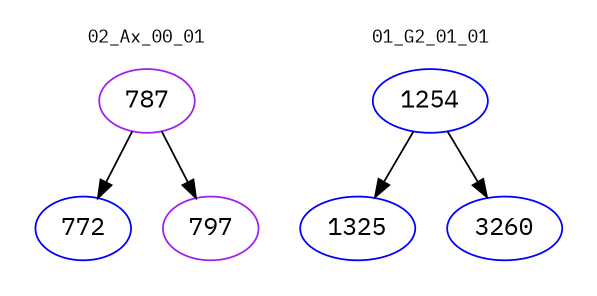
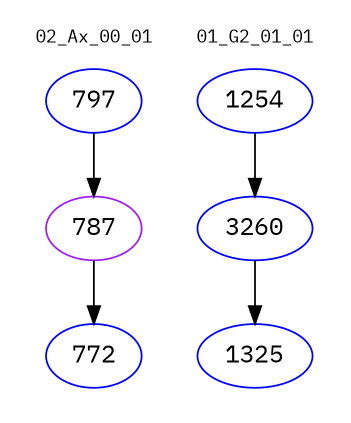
(175, 157) -> (94, 156)
(399, 157) -> (255, 284)
(211, 228) -> (94, 101)
